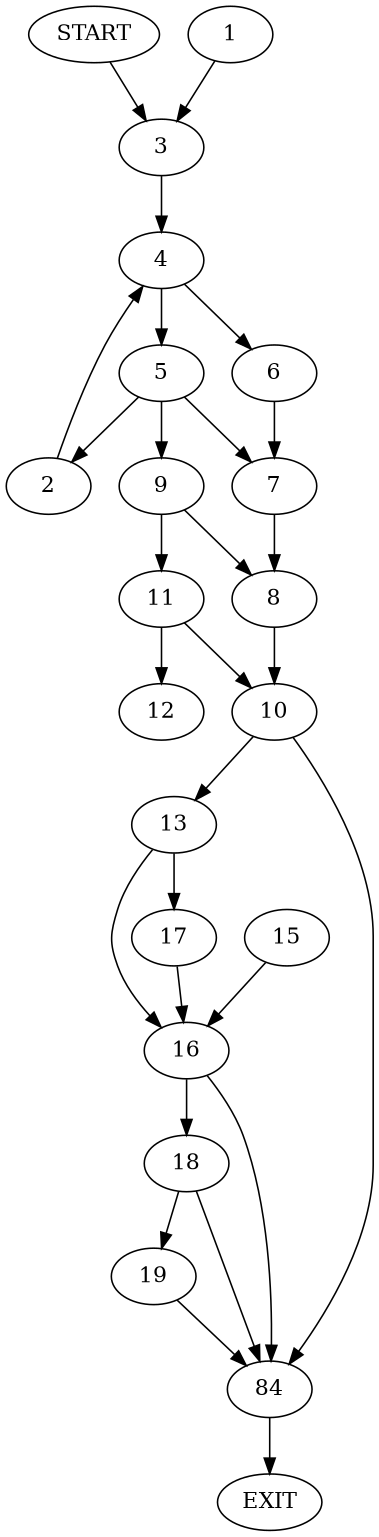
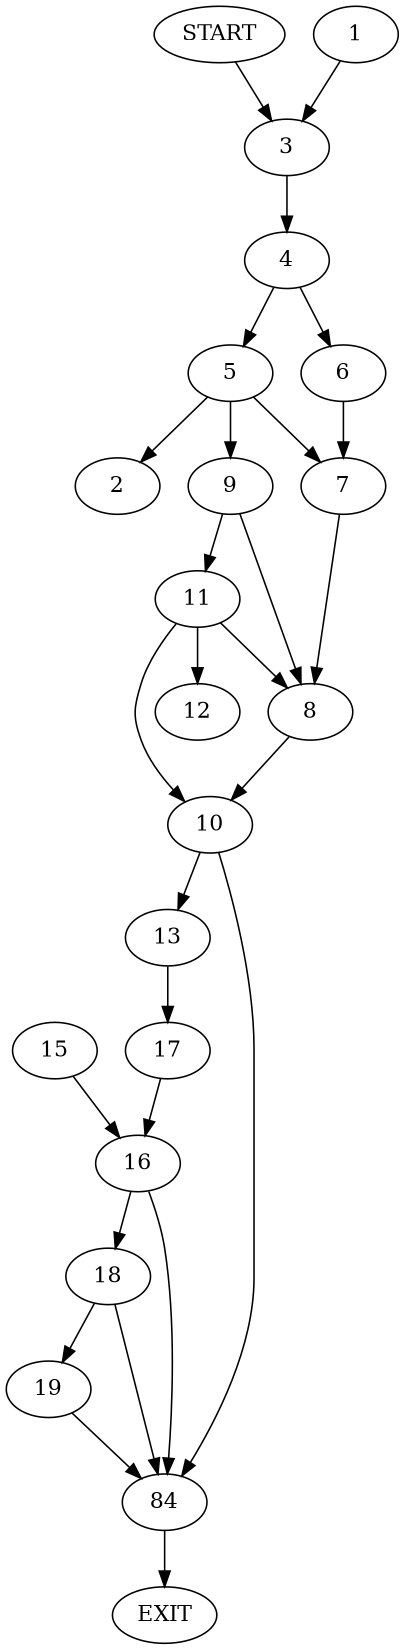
(90, 376) -> none
none -> (248, 650)
(112, 933) -> none
